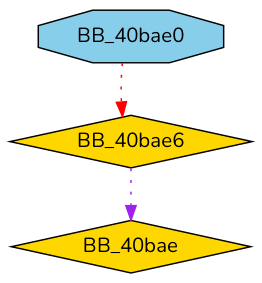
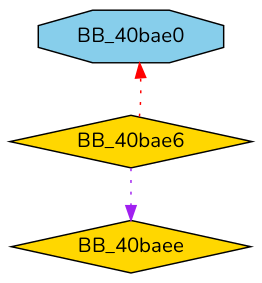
(121, 82) -> (141, 97)
(131, 247) -> (131, 247)
